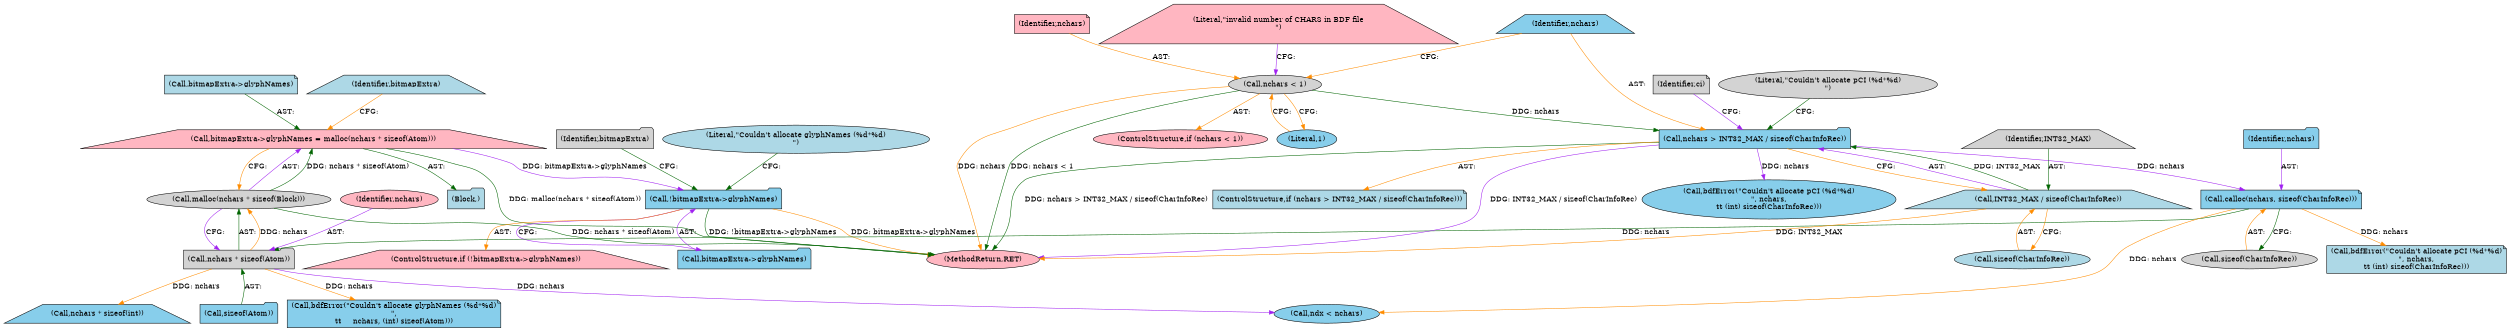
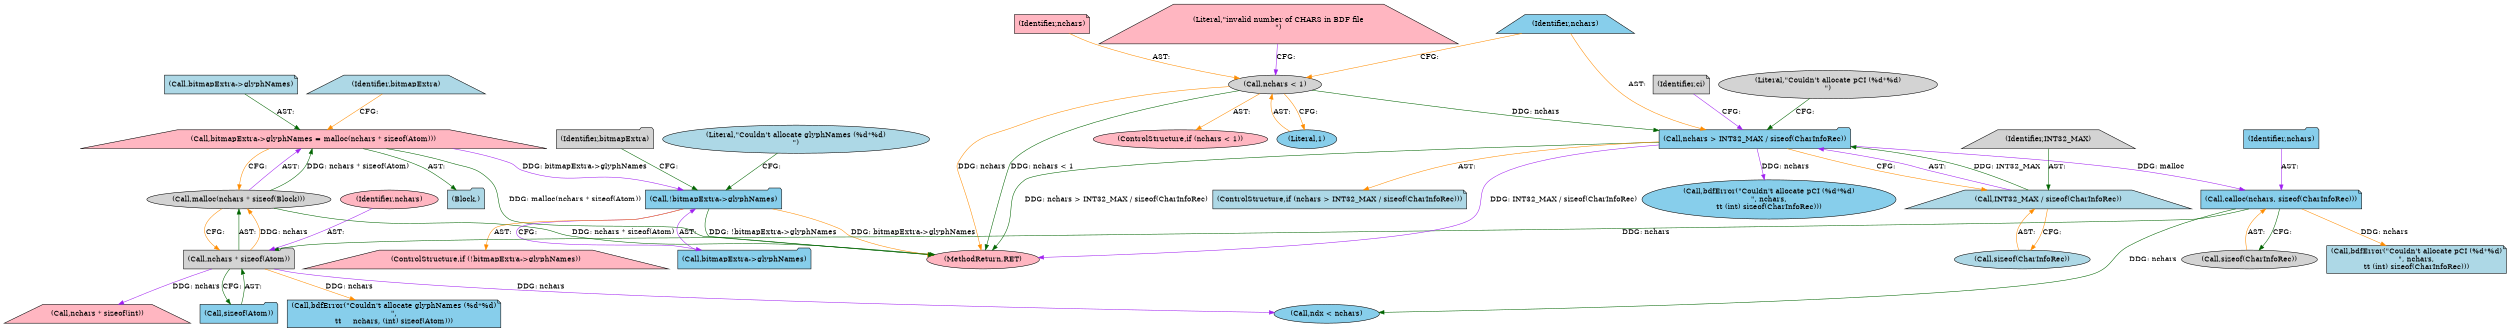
(1283, 112) -> (1283, 112)
(2161, 167) -> (2161, 167)
(205, 226) -> (205, 226)
(1516, 246) -> none
none -> (222, 284)
(167, 285) -> (167, 285)
(1819, 299) -> (1819, 299)
(97, 314) -> (97, 314)
